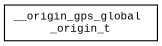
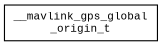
(81, 23) -> (81, 23)
